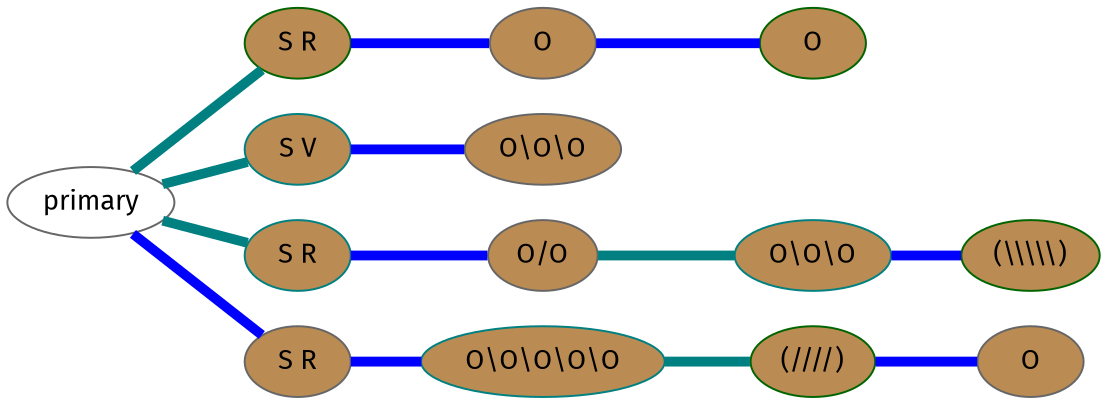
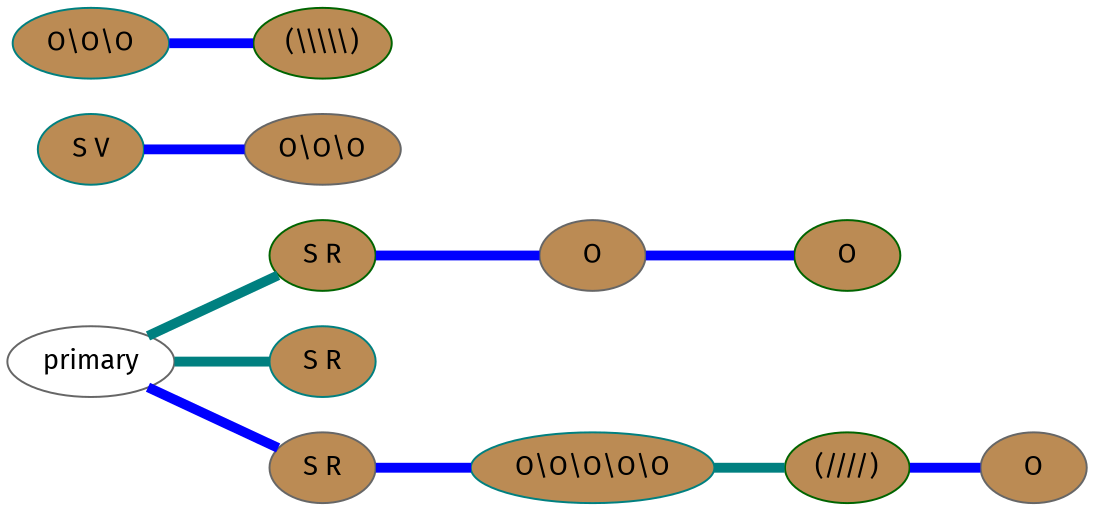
(205, 173) -> none
(543, 255) -> none
